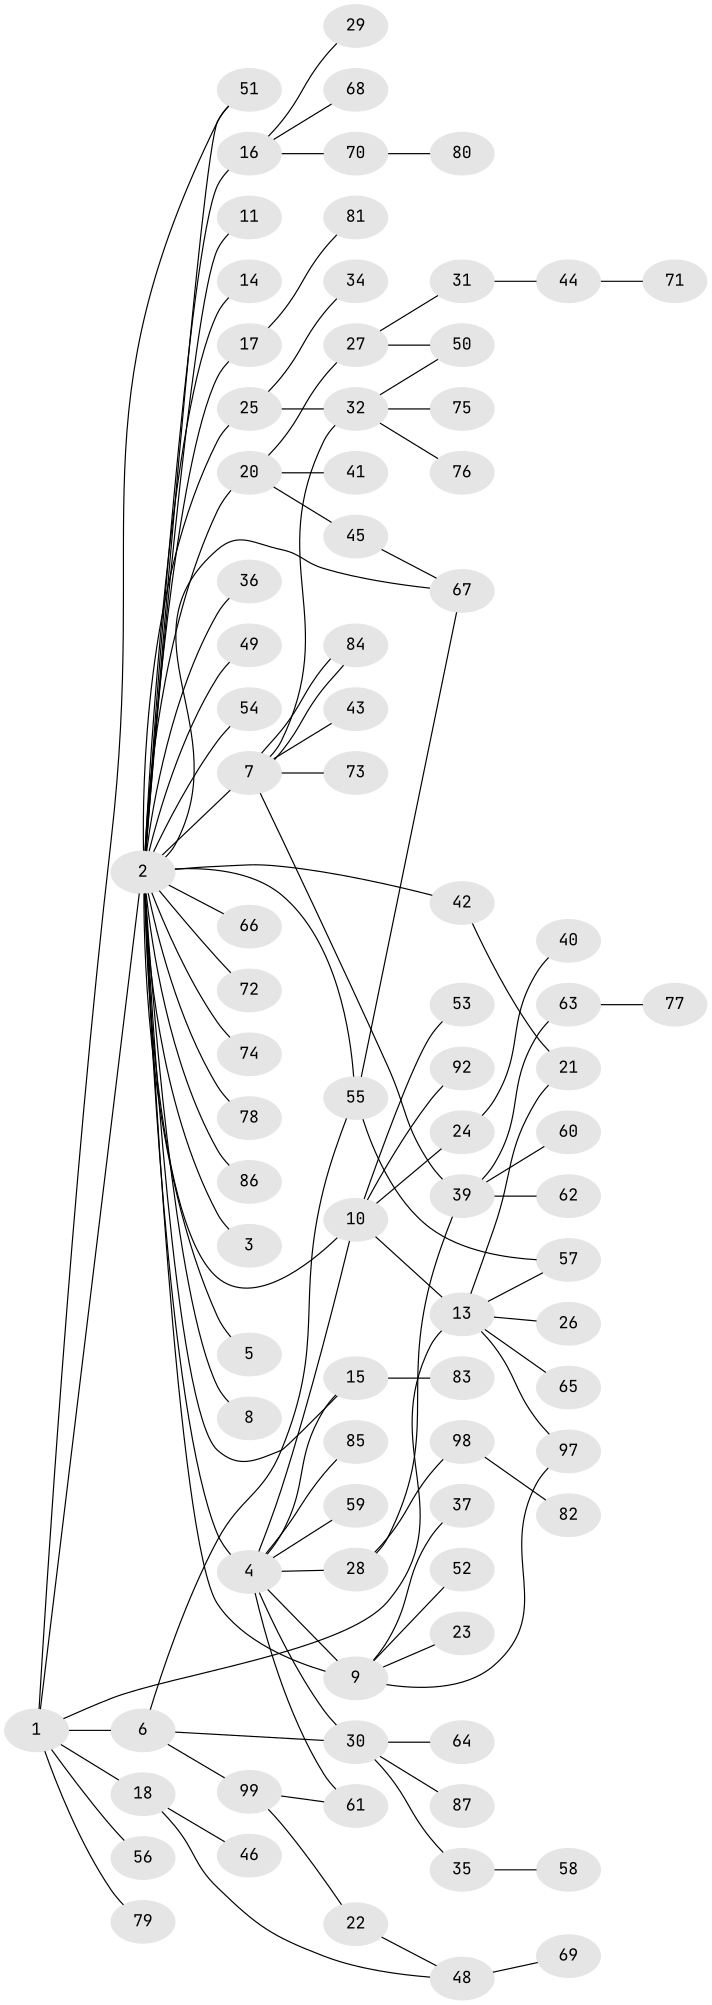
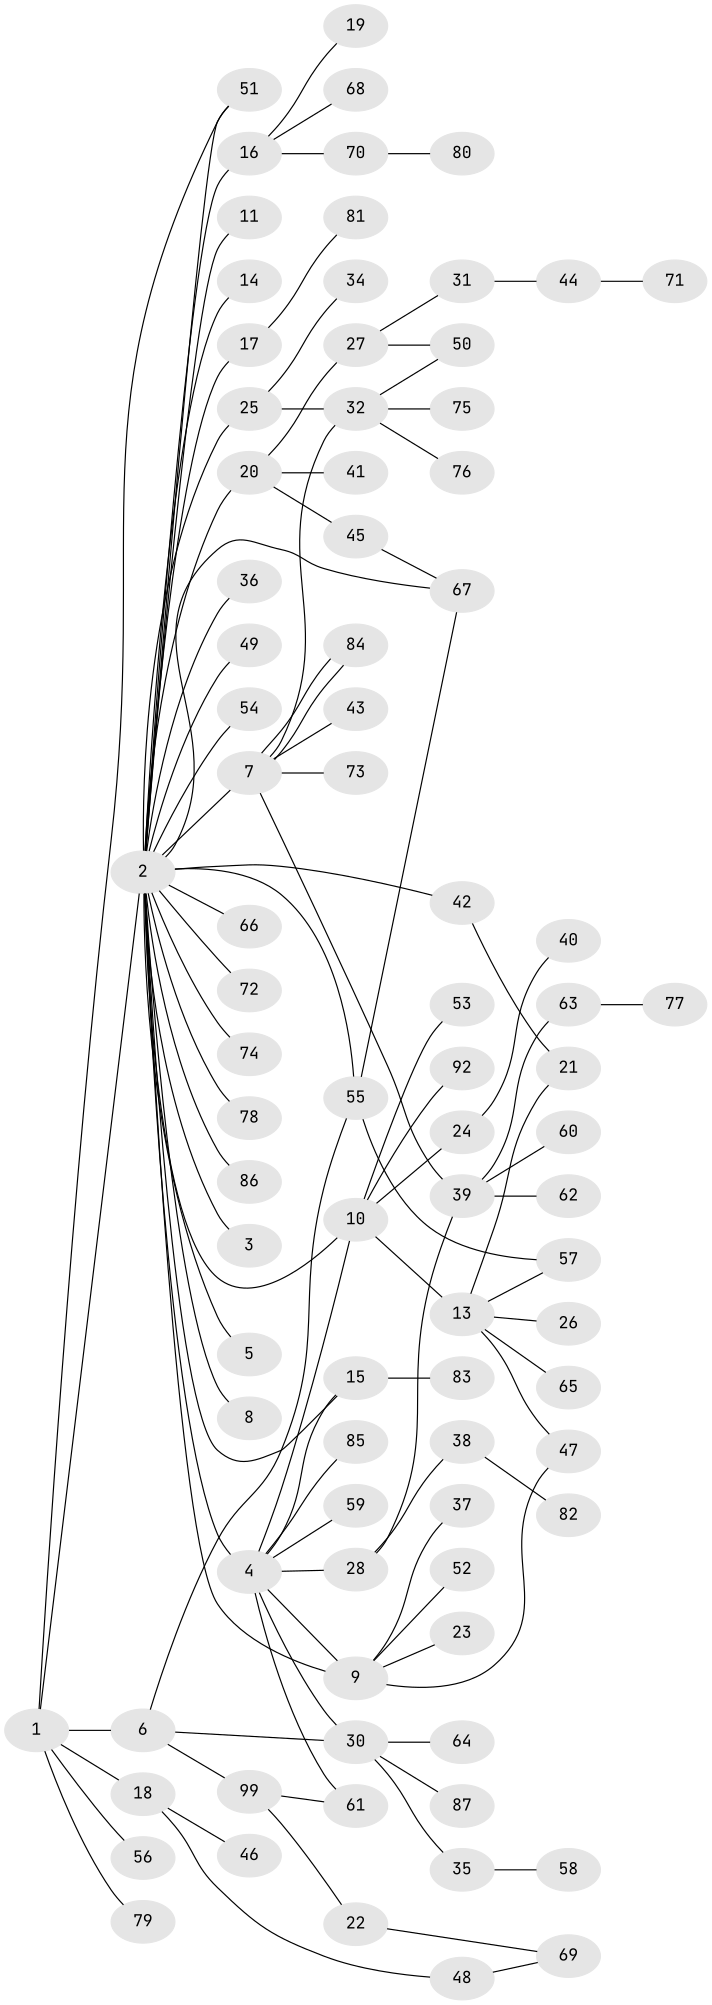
(356, 26) -> (356, 26)
(462, 1442) -> (462, 1442)
(569, 1451) -> (569, 1451)
(363, 1620) -> none
(409, 1951) -> (462, 1940)
